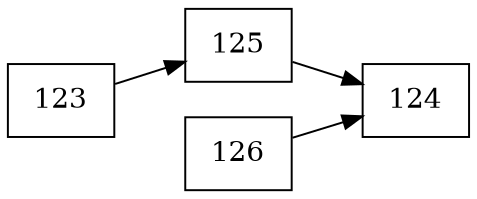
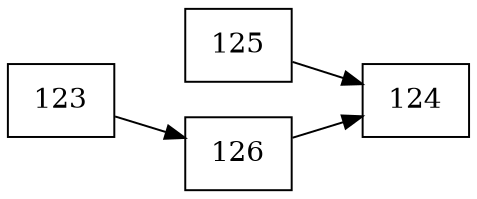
(141, 76) -> (140, 124)
